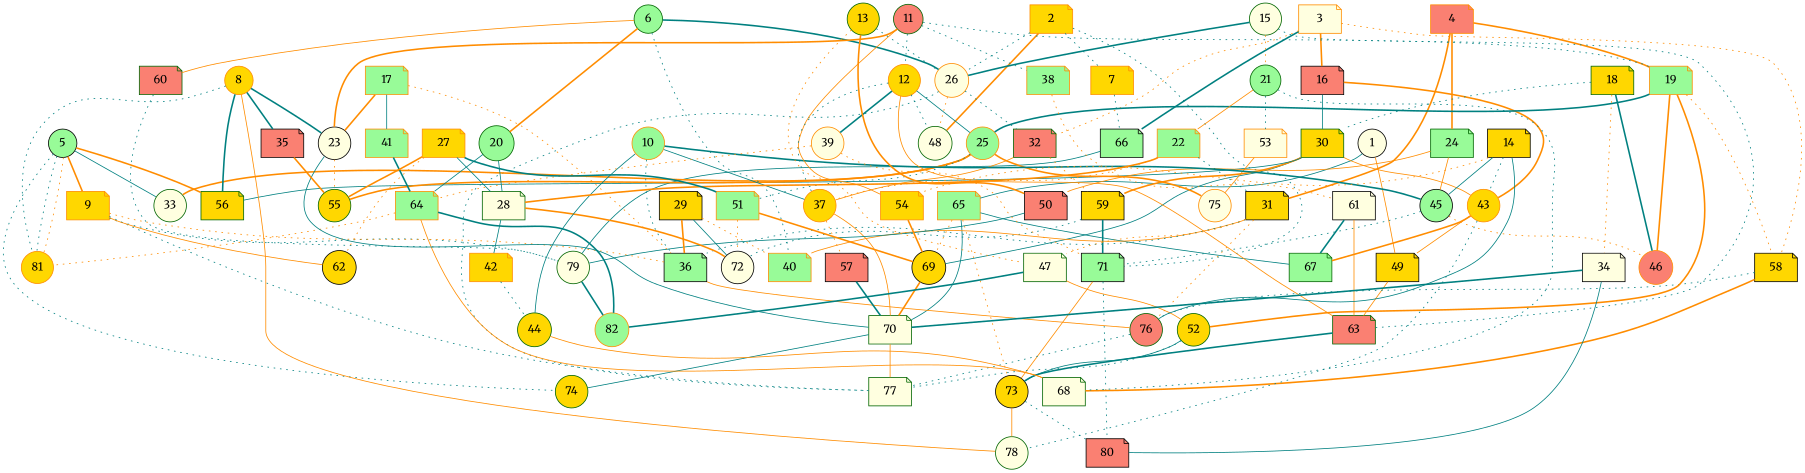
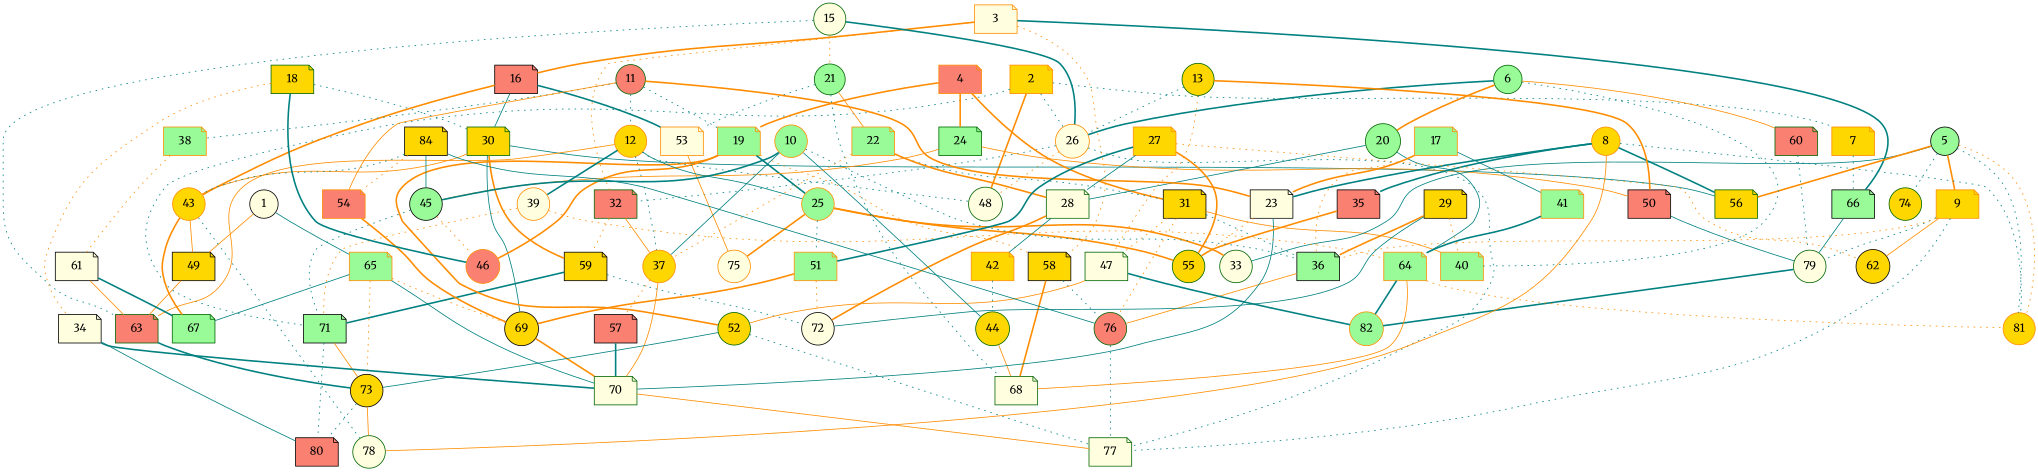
none -> (600, 104)
(335, 143) -> (1272, 204)
(1509, 143) -> (426, 141)
(902, 206) -> (344, 204)
(714, 364) -> none
